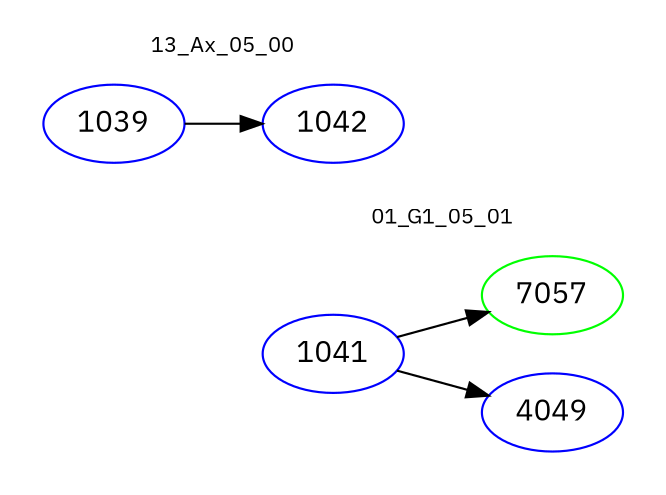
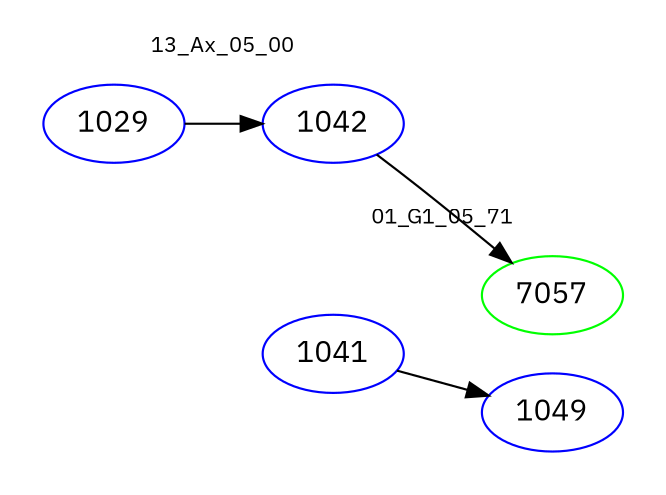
(114, 124) -> (114, 124)
(443, 218) -> (443, 218)
(432, 327) -> (451, 213)
(552, 412) -> (552, 412)
